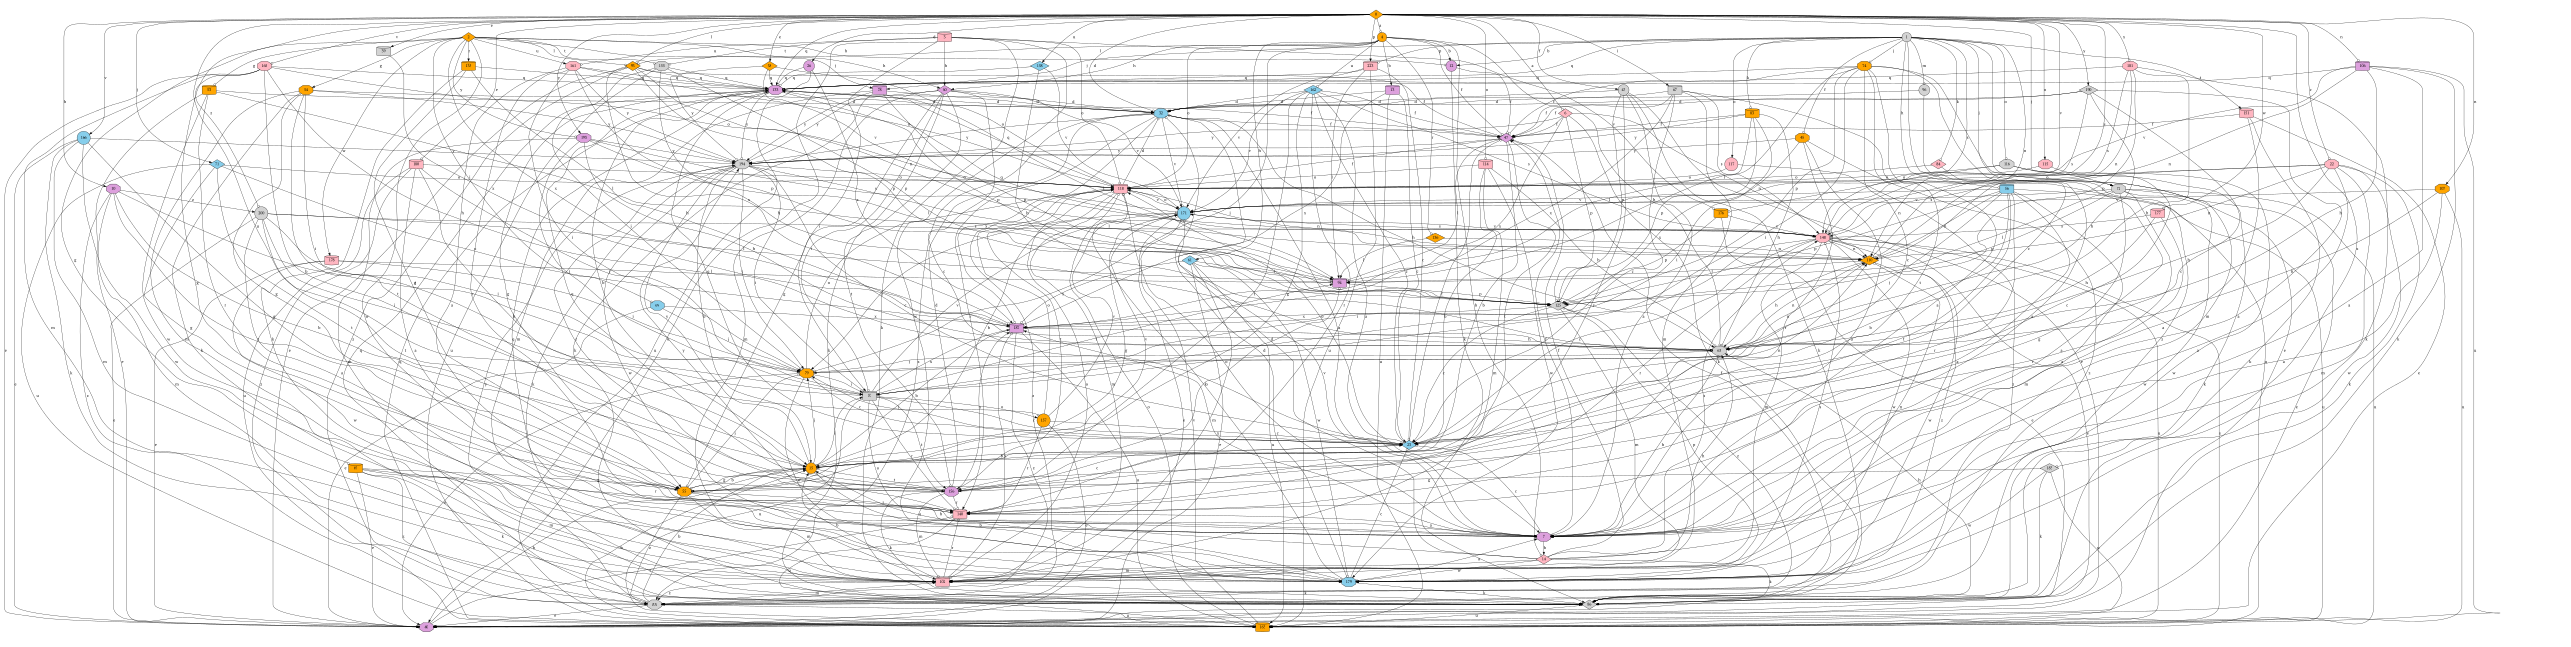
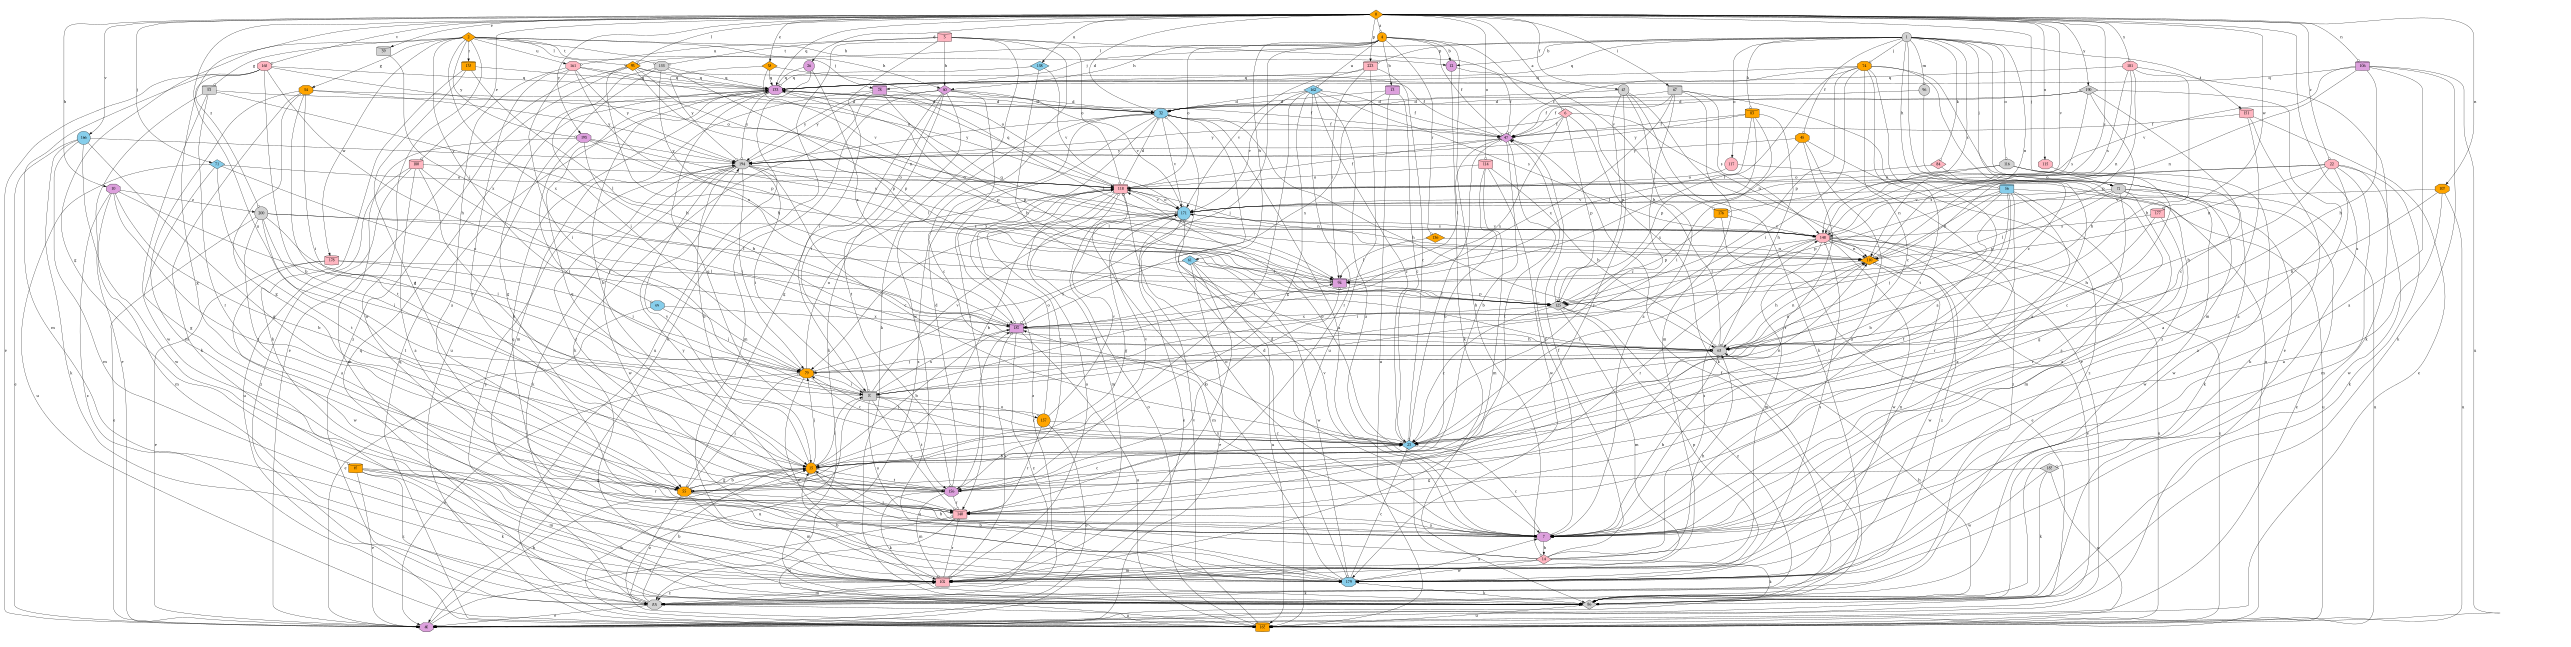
(959, 59) -> (959, 59)
(209, 90) -> (209, 90)
(1585, 185) -> none
